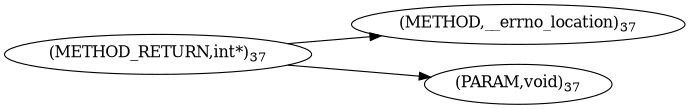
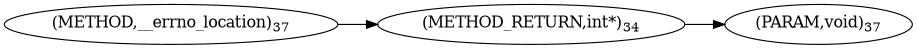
(329, 40) -> (352, 24)
(258, 53) -> (632, 23)
